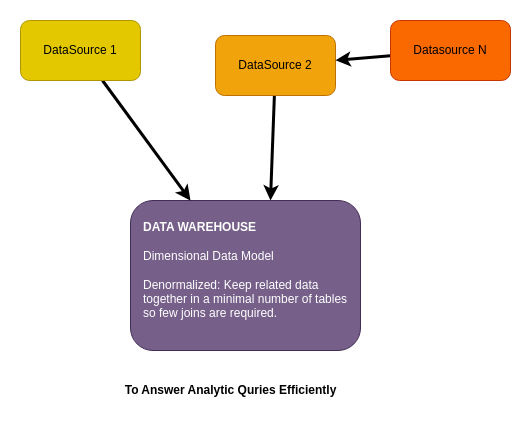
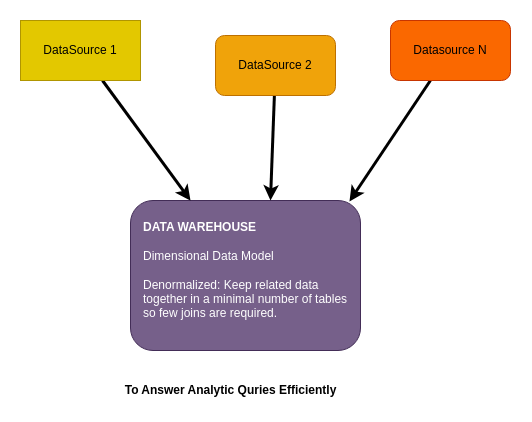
(81, 51) -> (81, 51)
(369, 58) -> (393, 136)
